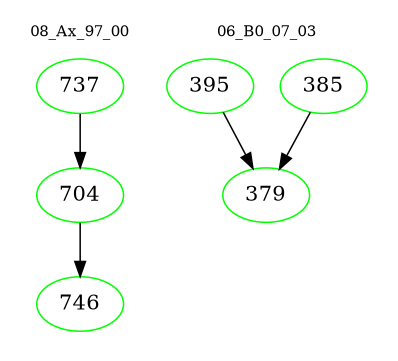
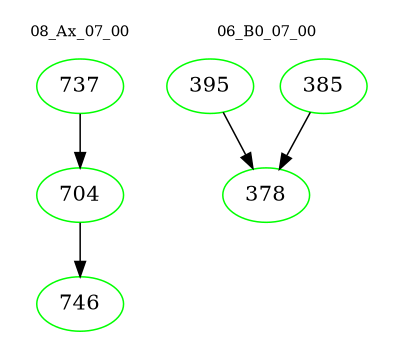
(80, 33) -> (80, 33)
(267, 33) -> (267, 33)
(266, 195) -> (266, 195)
